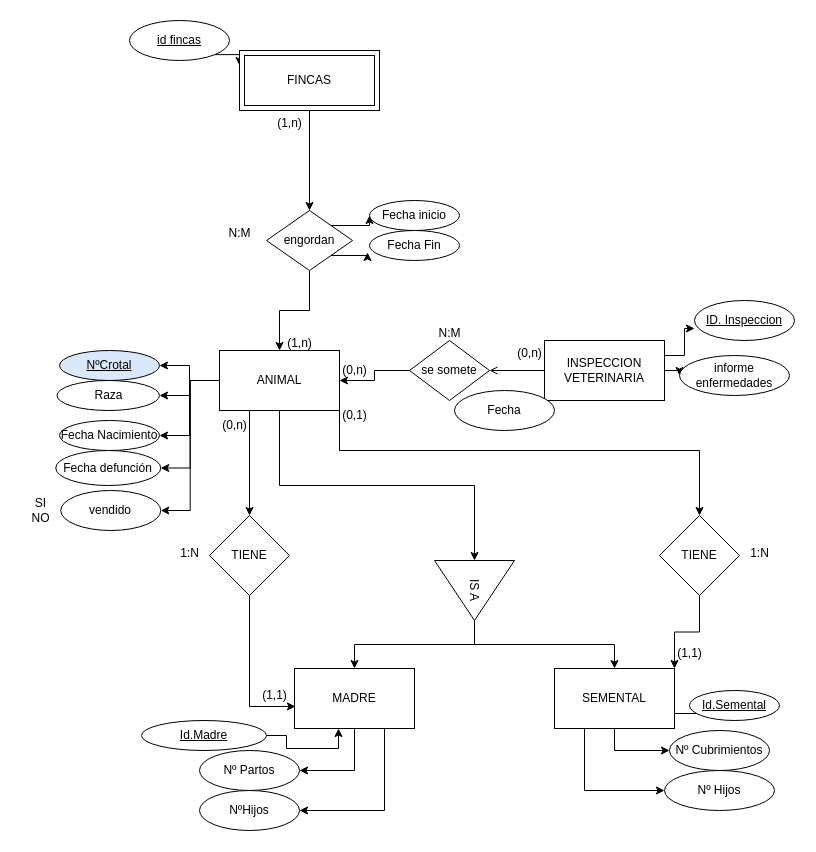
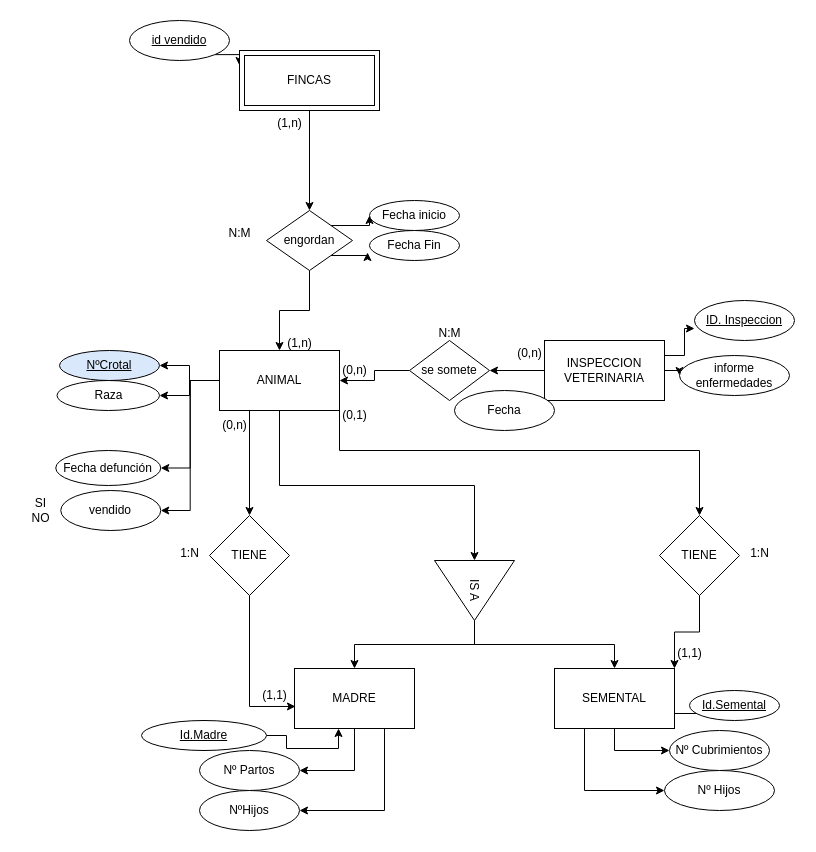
(180, 41) -> (180, 41)
(495, 371) -> (497, 371)
(110, 436) -> none
(177, 436) -> none
